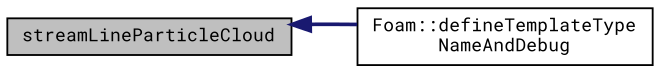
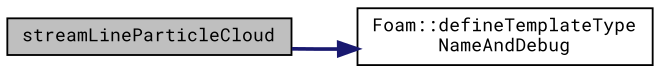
(334, 24) -> (315, 49)
